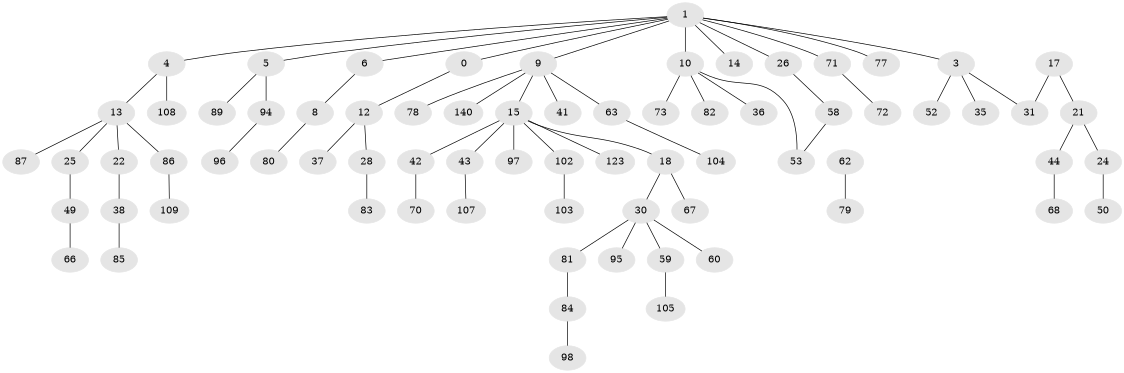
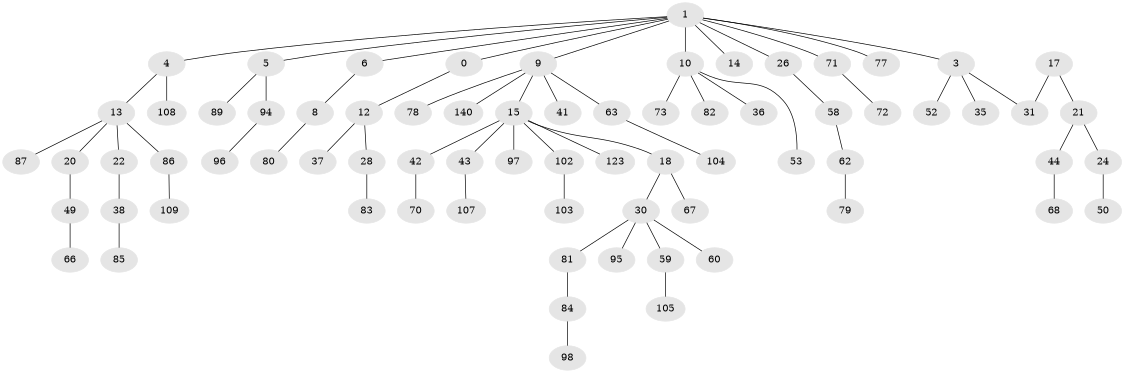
(815, 137) -> (839, 137)
(70, 162) -> (70, 162)
